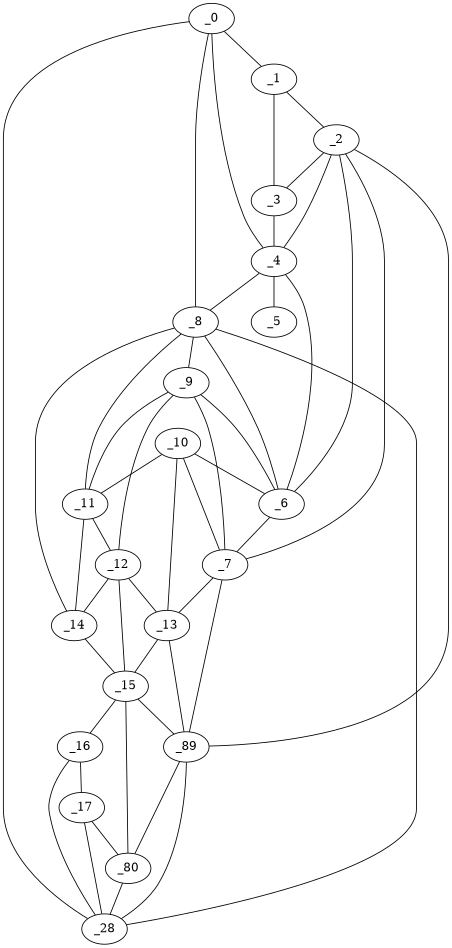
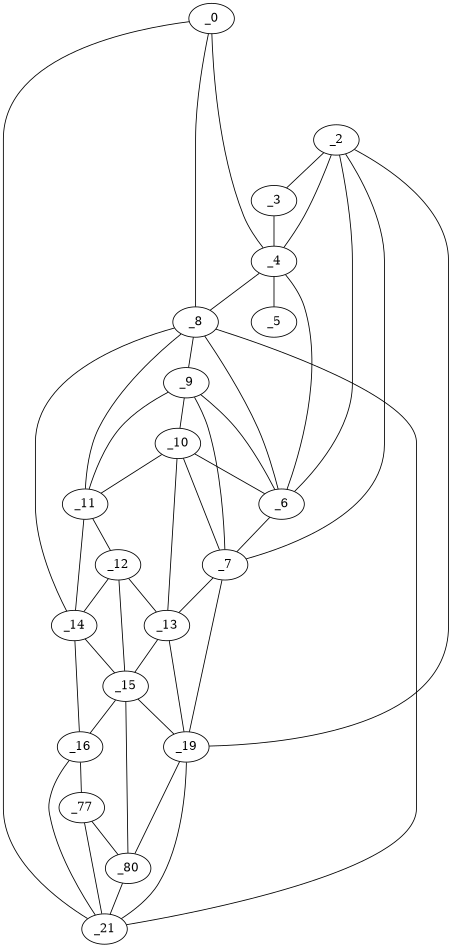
(274, 79) -> none
(134, 463) -> (182, 413)
none -> (77, 686)
(186, 747) -> (186, 747)
(82, 808) -> (82, 808)
(105, 929) -> (105, 929)
